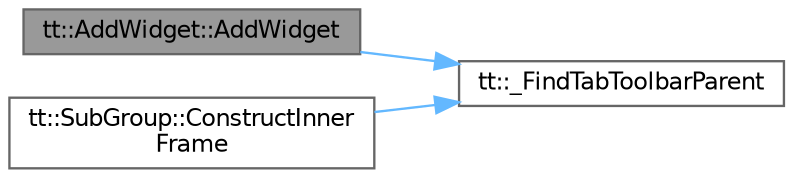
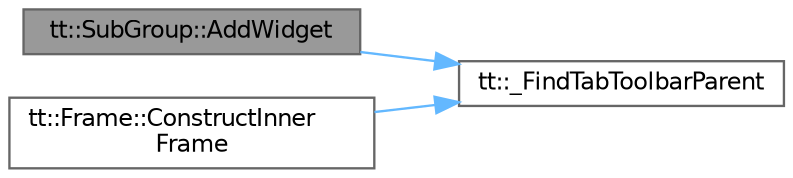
(192, 32) -> (192, 32)
(192, 133) -> (192, 133)
